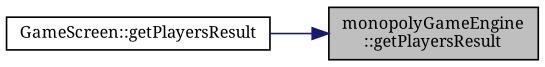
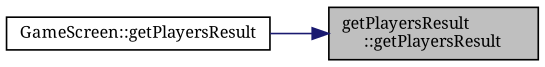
(434, 34) -> (434, 34)
